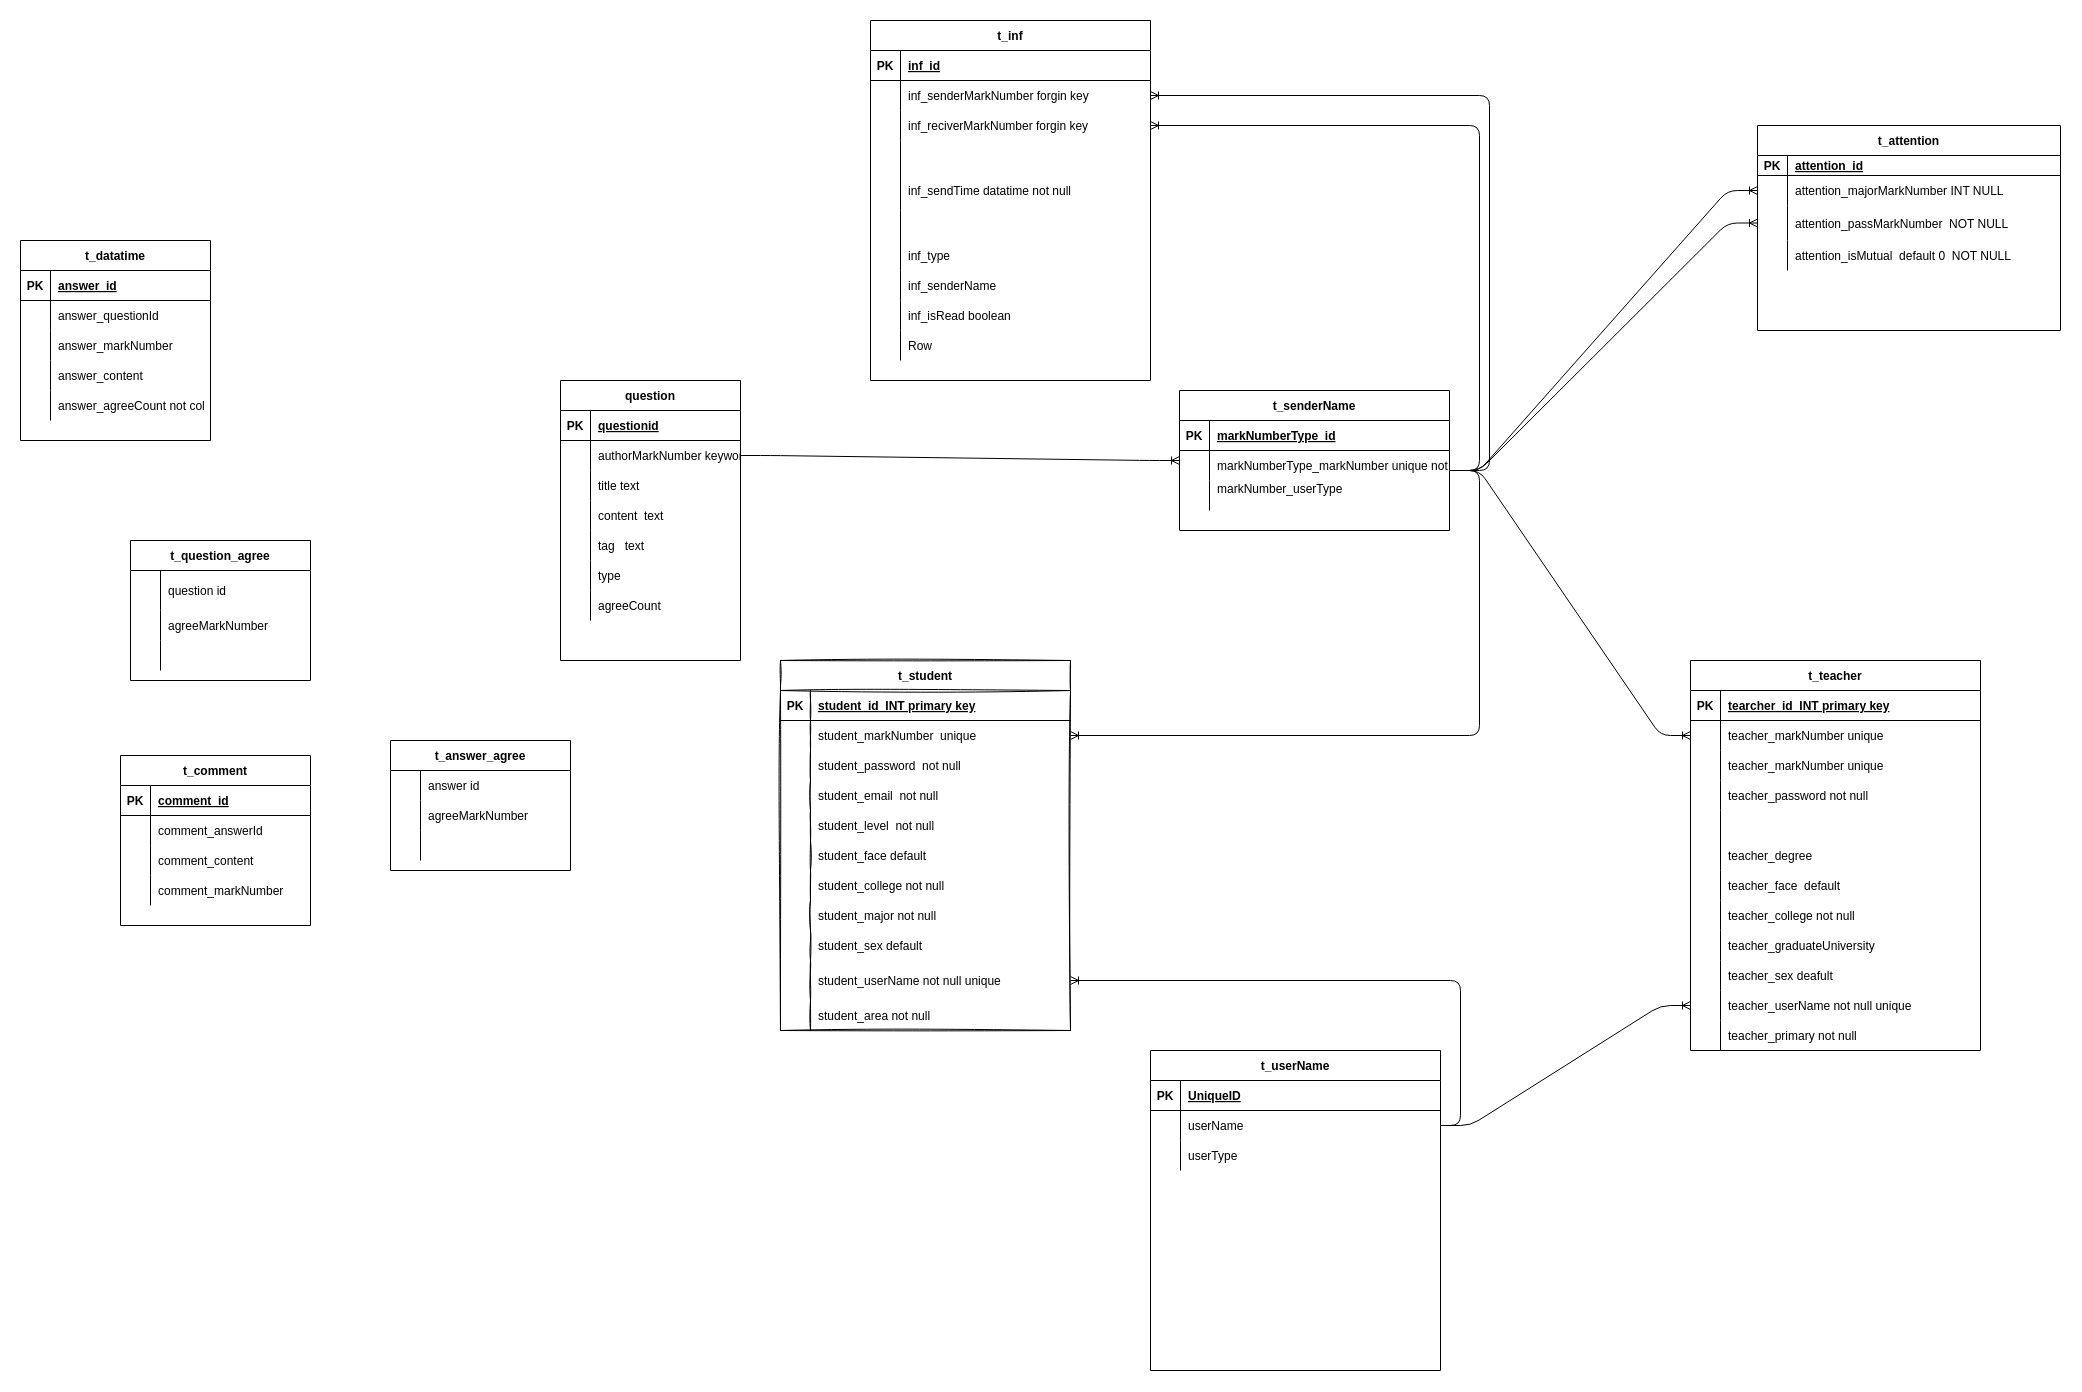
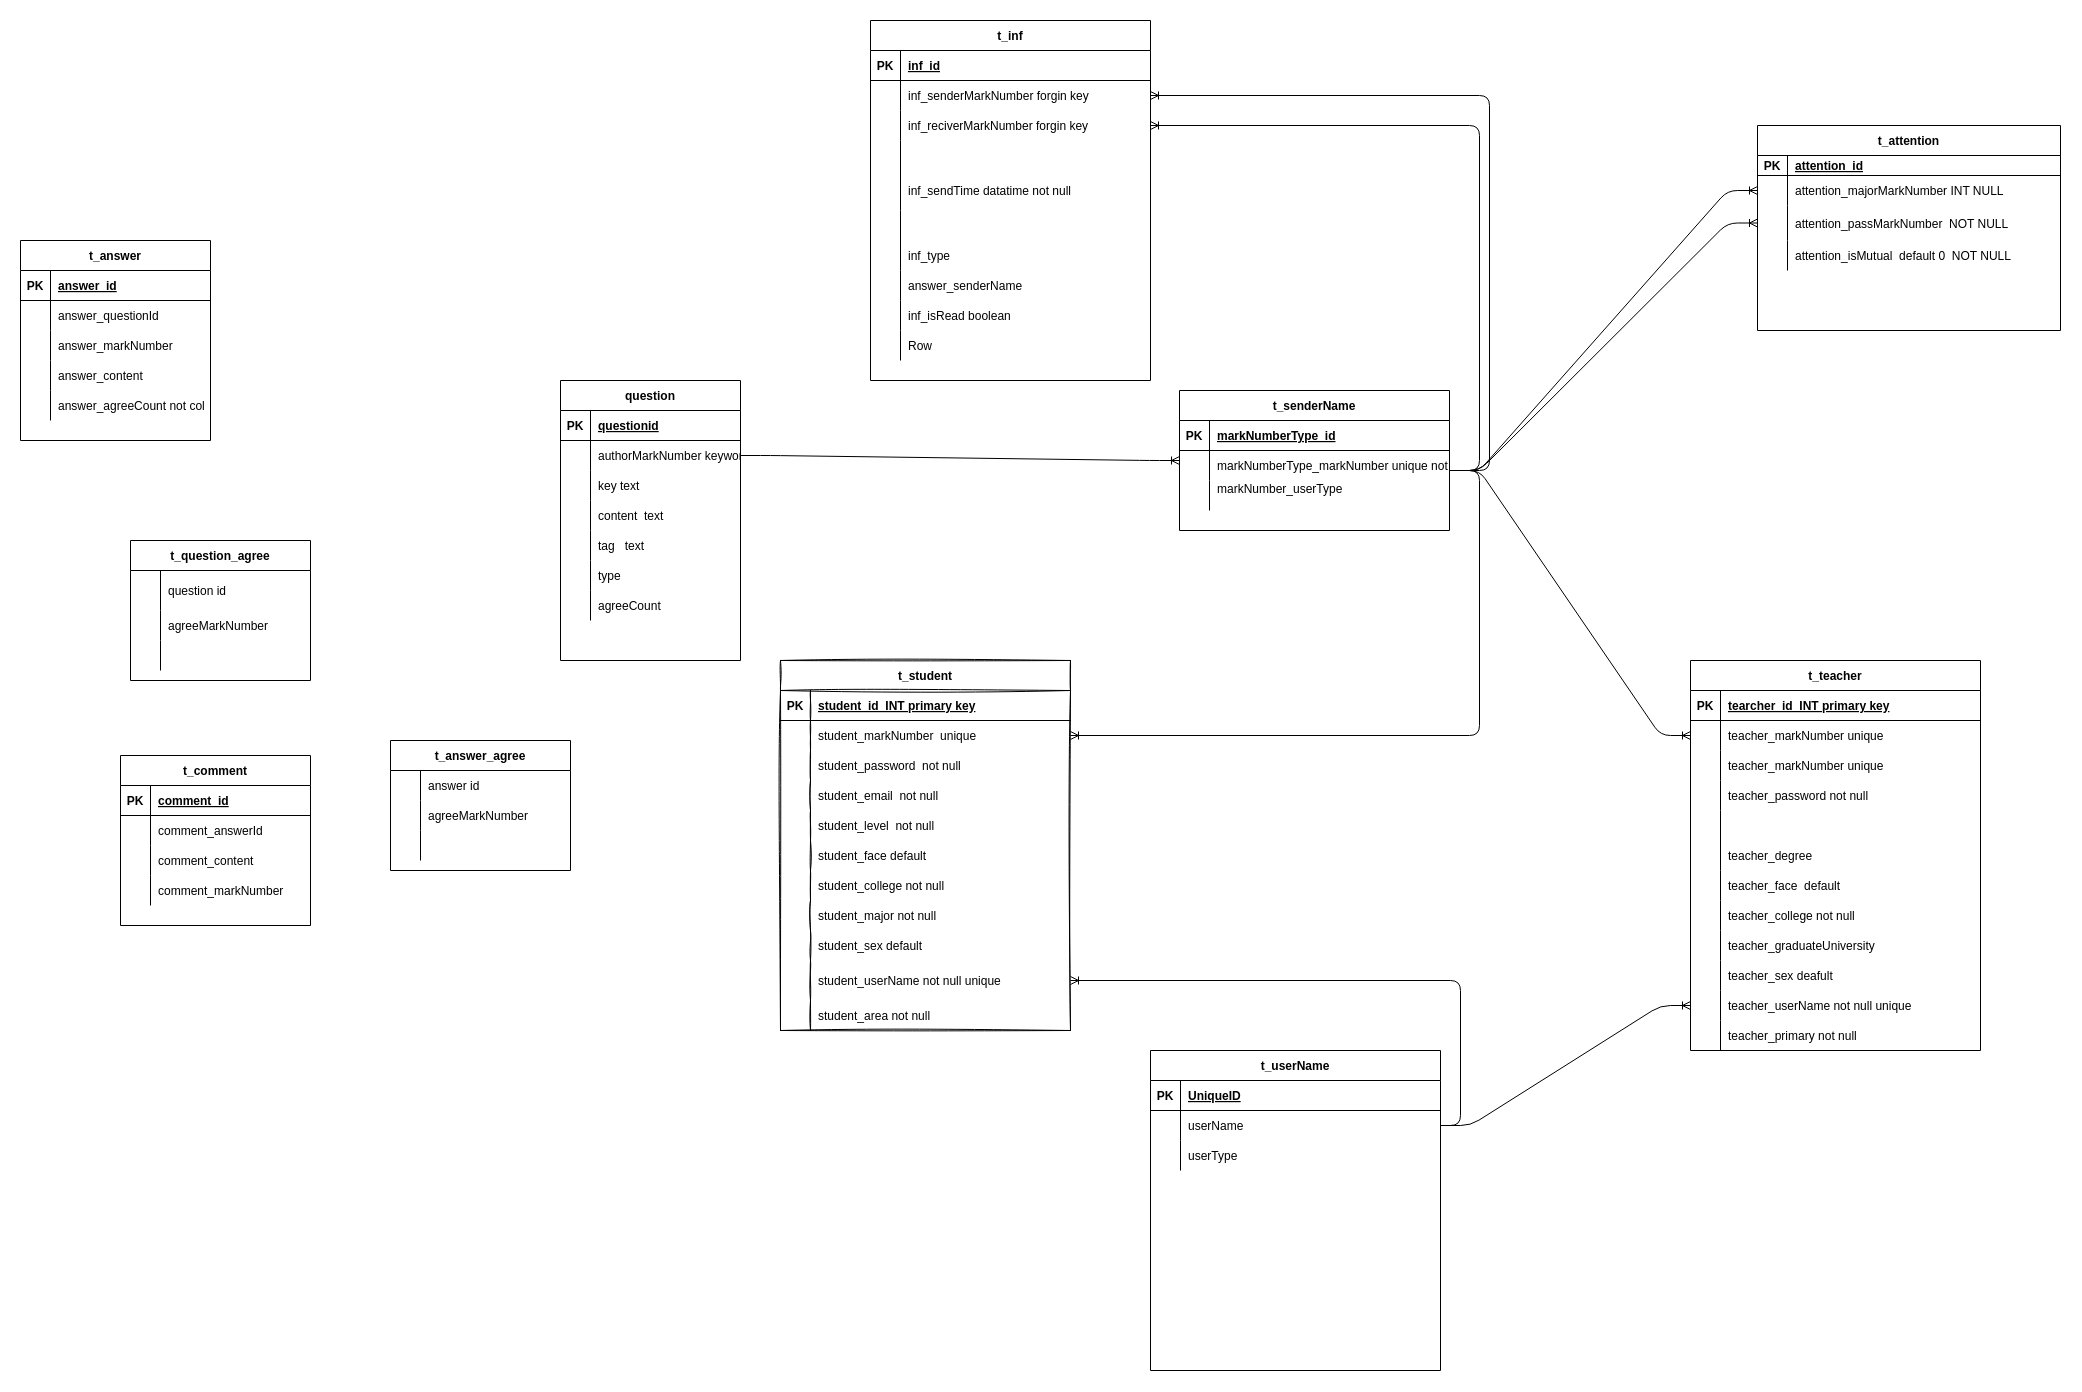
(115, 256) -> (115, 256)
(953, 286) -> (965, 286)
(627, 486) -> (623, 486)
